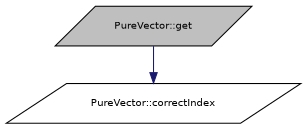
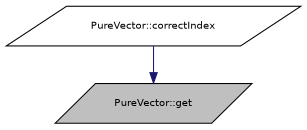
(154, 59) -> (154, 59)
